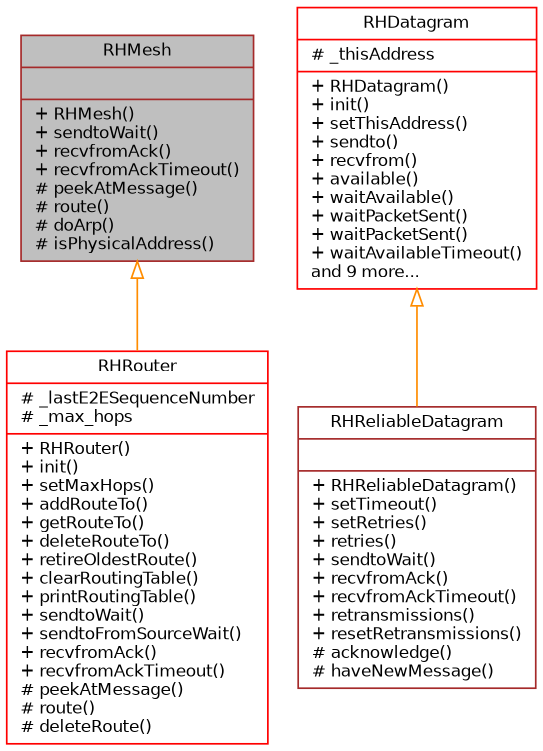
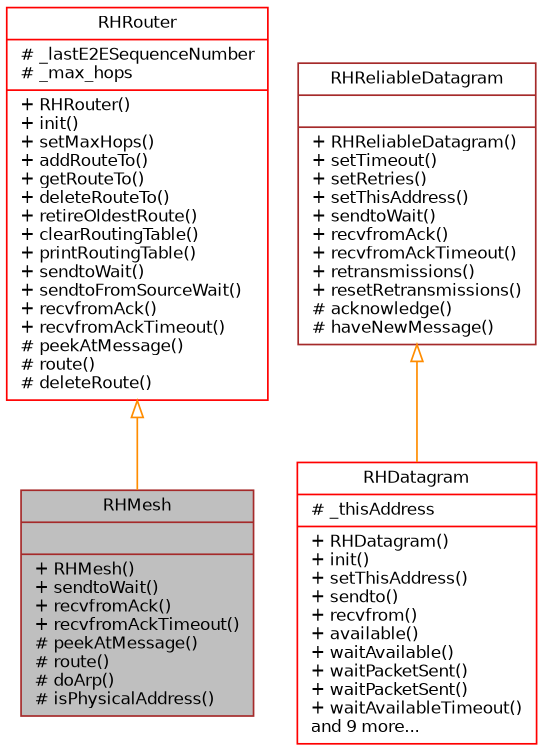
(137, 315) -> (137, 454)
(417, 356) -> (417, 412)
(355, 542) -> (391, 198)
